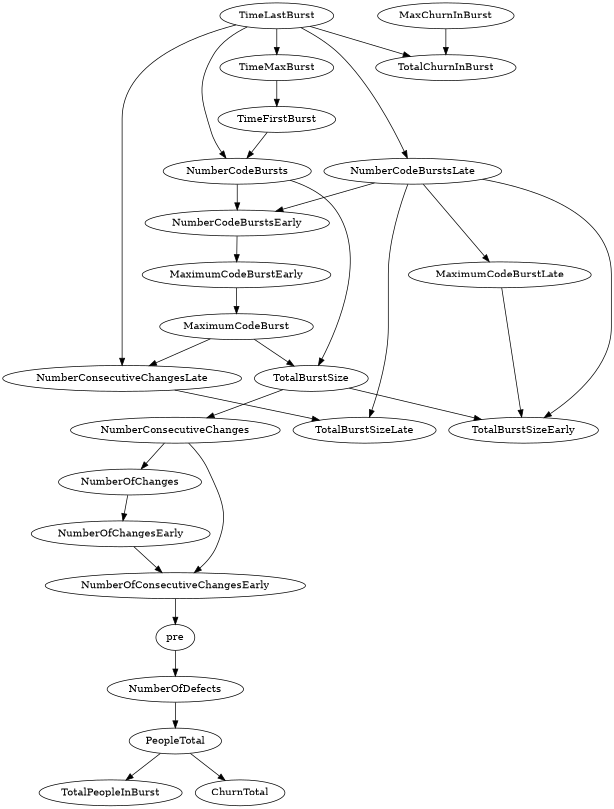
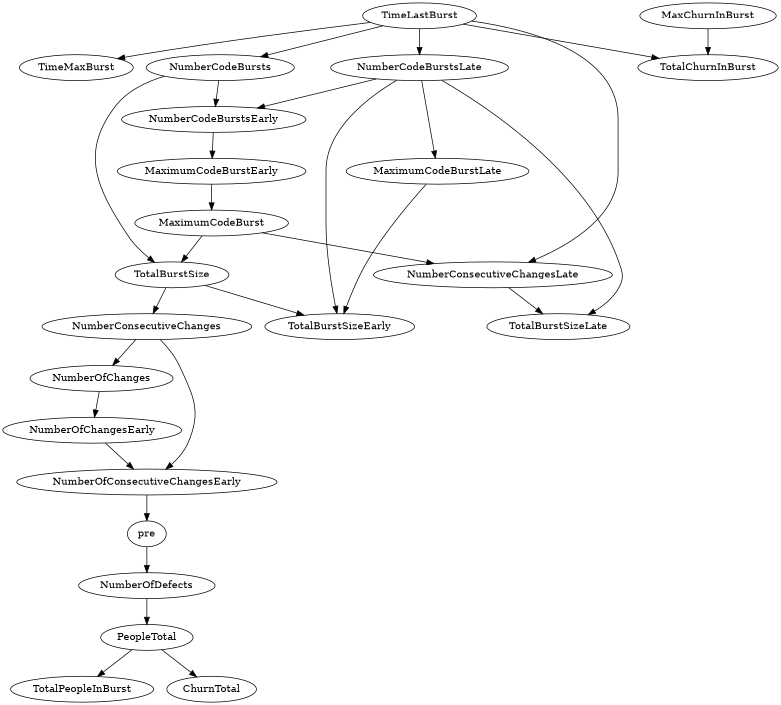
(277, 119) -> none
